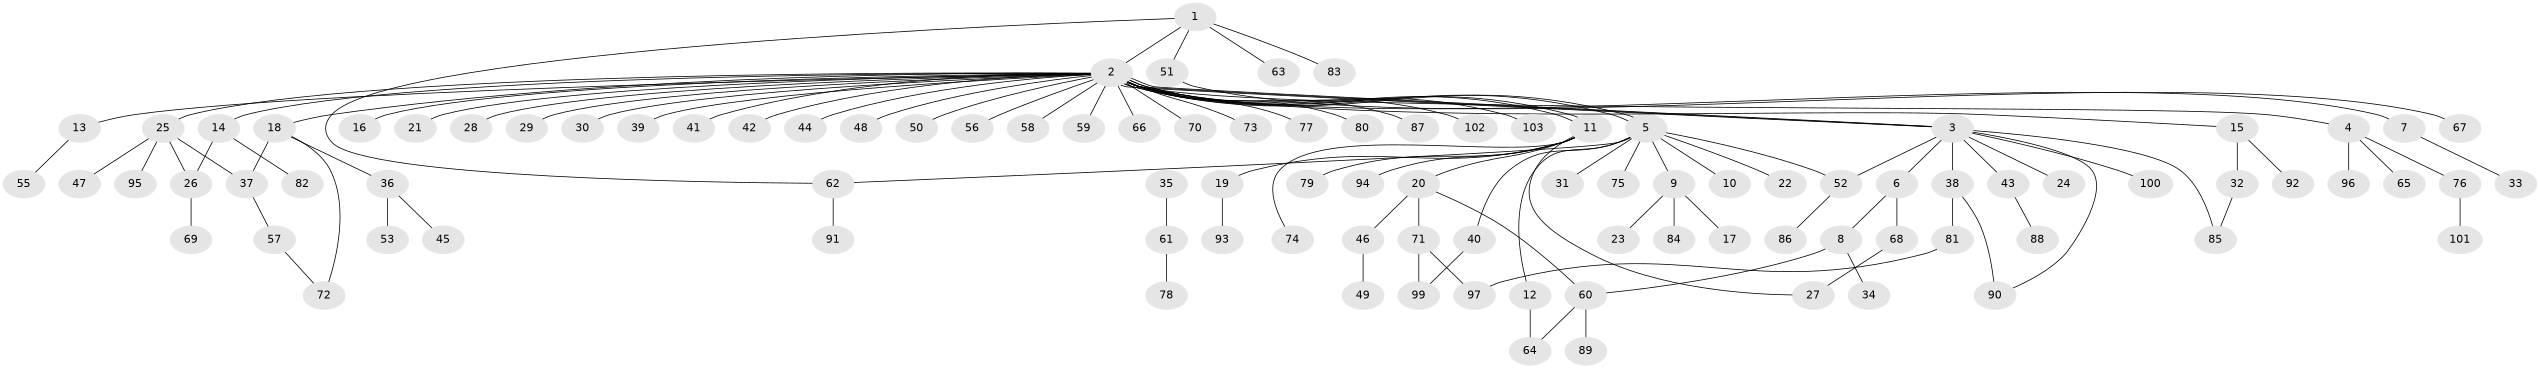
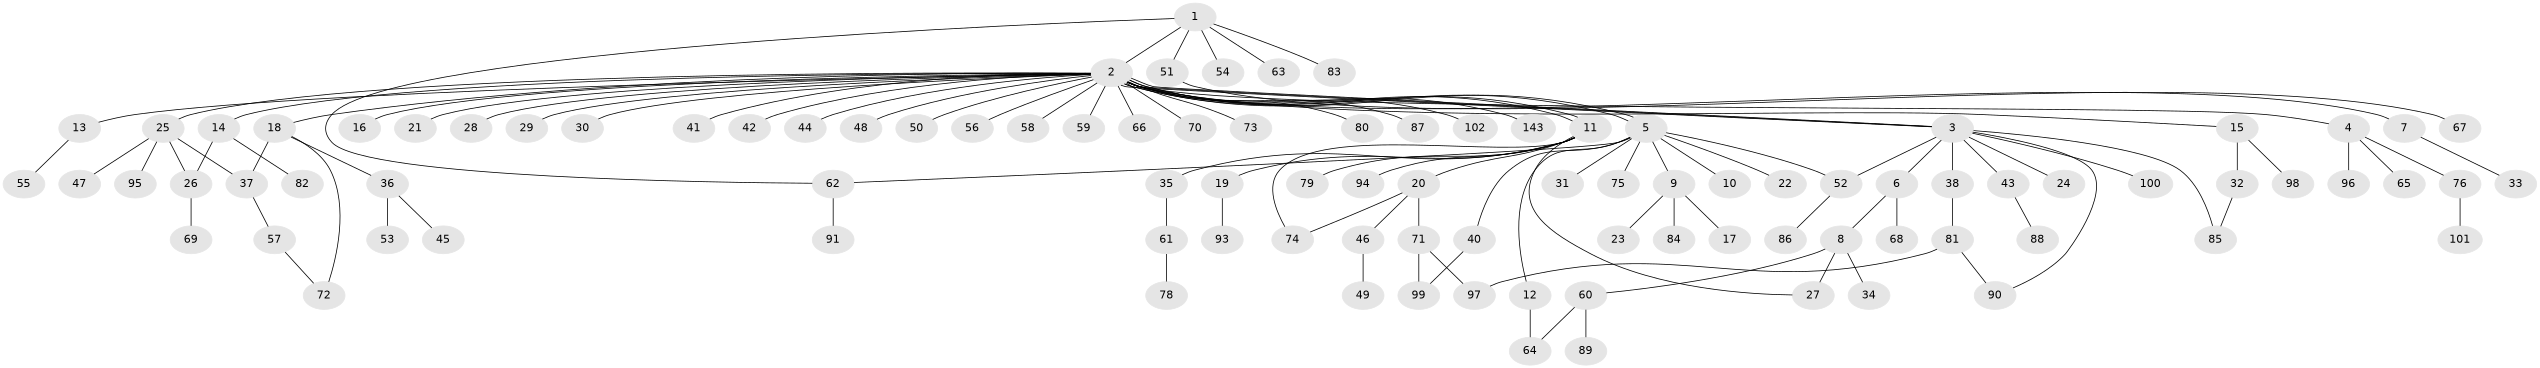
none -> (1223, 73)
(638, 128) -> none
(1307, 128) -> none
(1533, 128) -> (1533, 128)
none -> (1289, 155)
(2293, 184) -> (2293, 184)
(1510, 231) -> (1357, 213)
(1984, 237) -> (1974, 268)
(1847, 273) -> (1829, 265)
